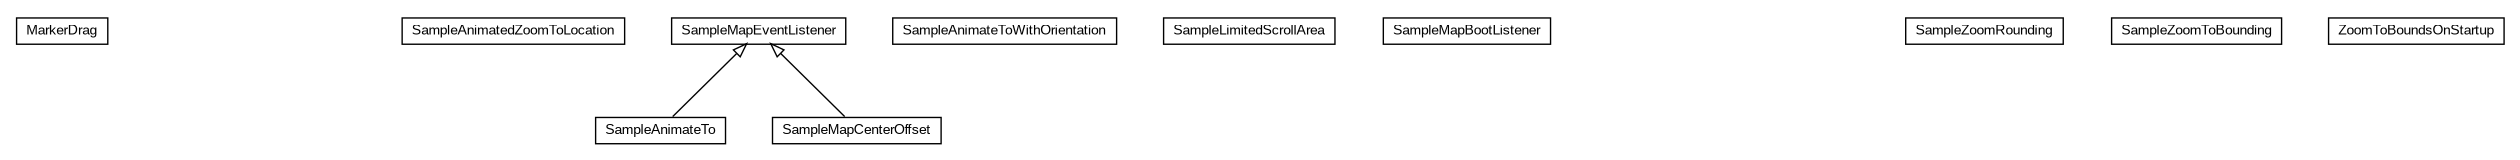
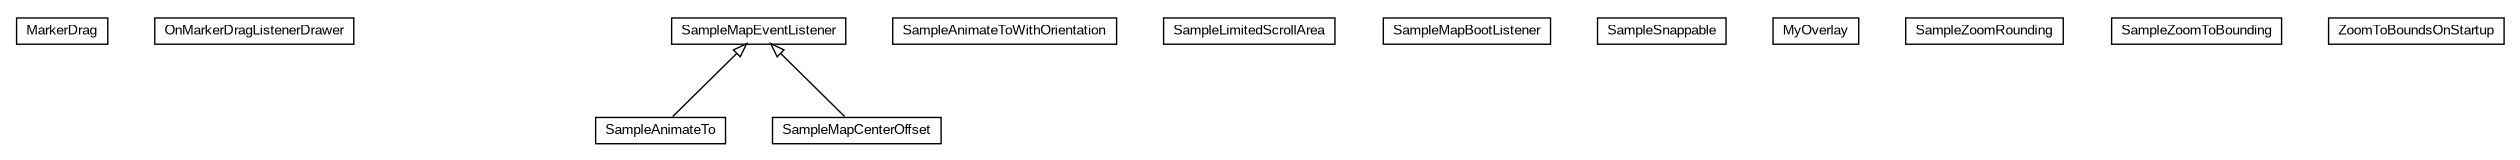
none -> (254, 30)
(513, 30) -> none
none -> (1661, 30)
none -> (1816, 30)
